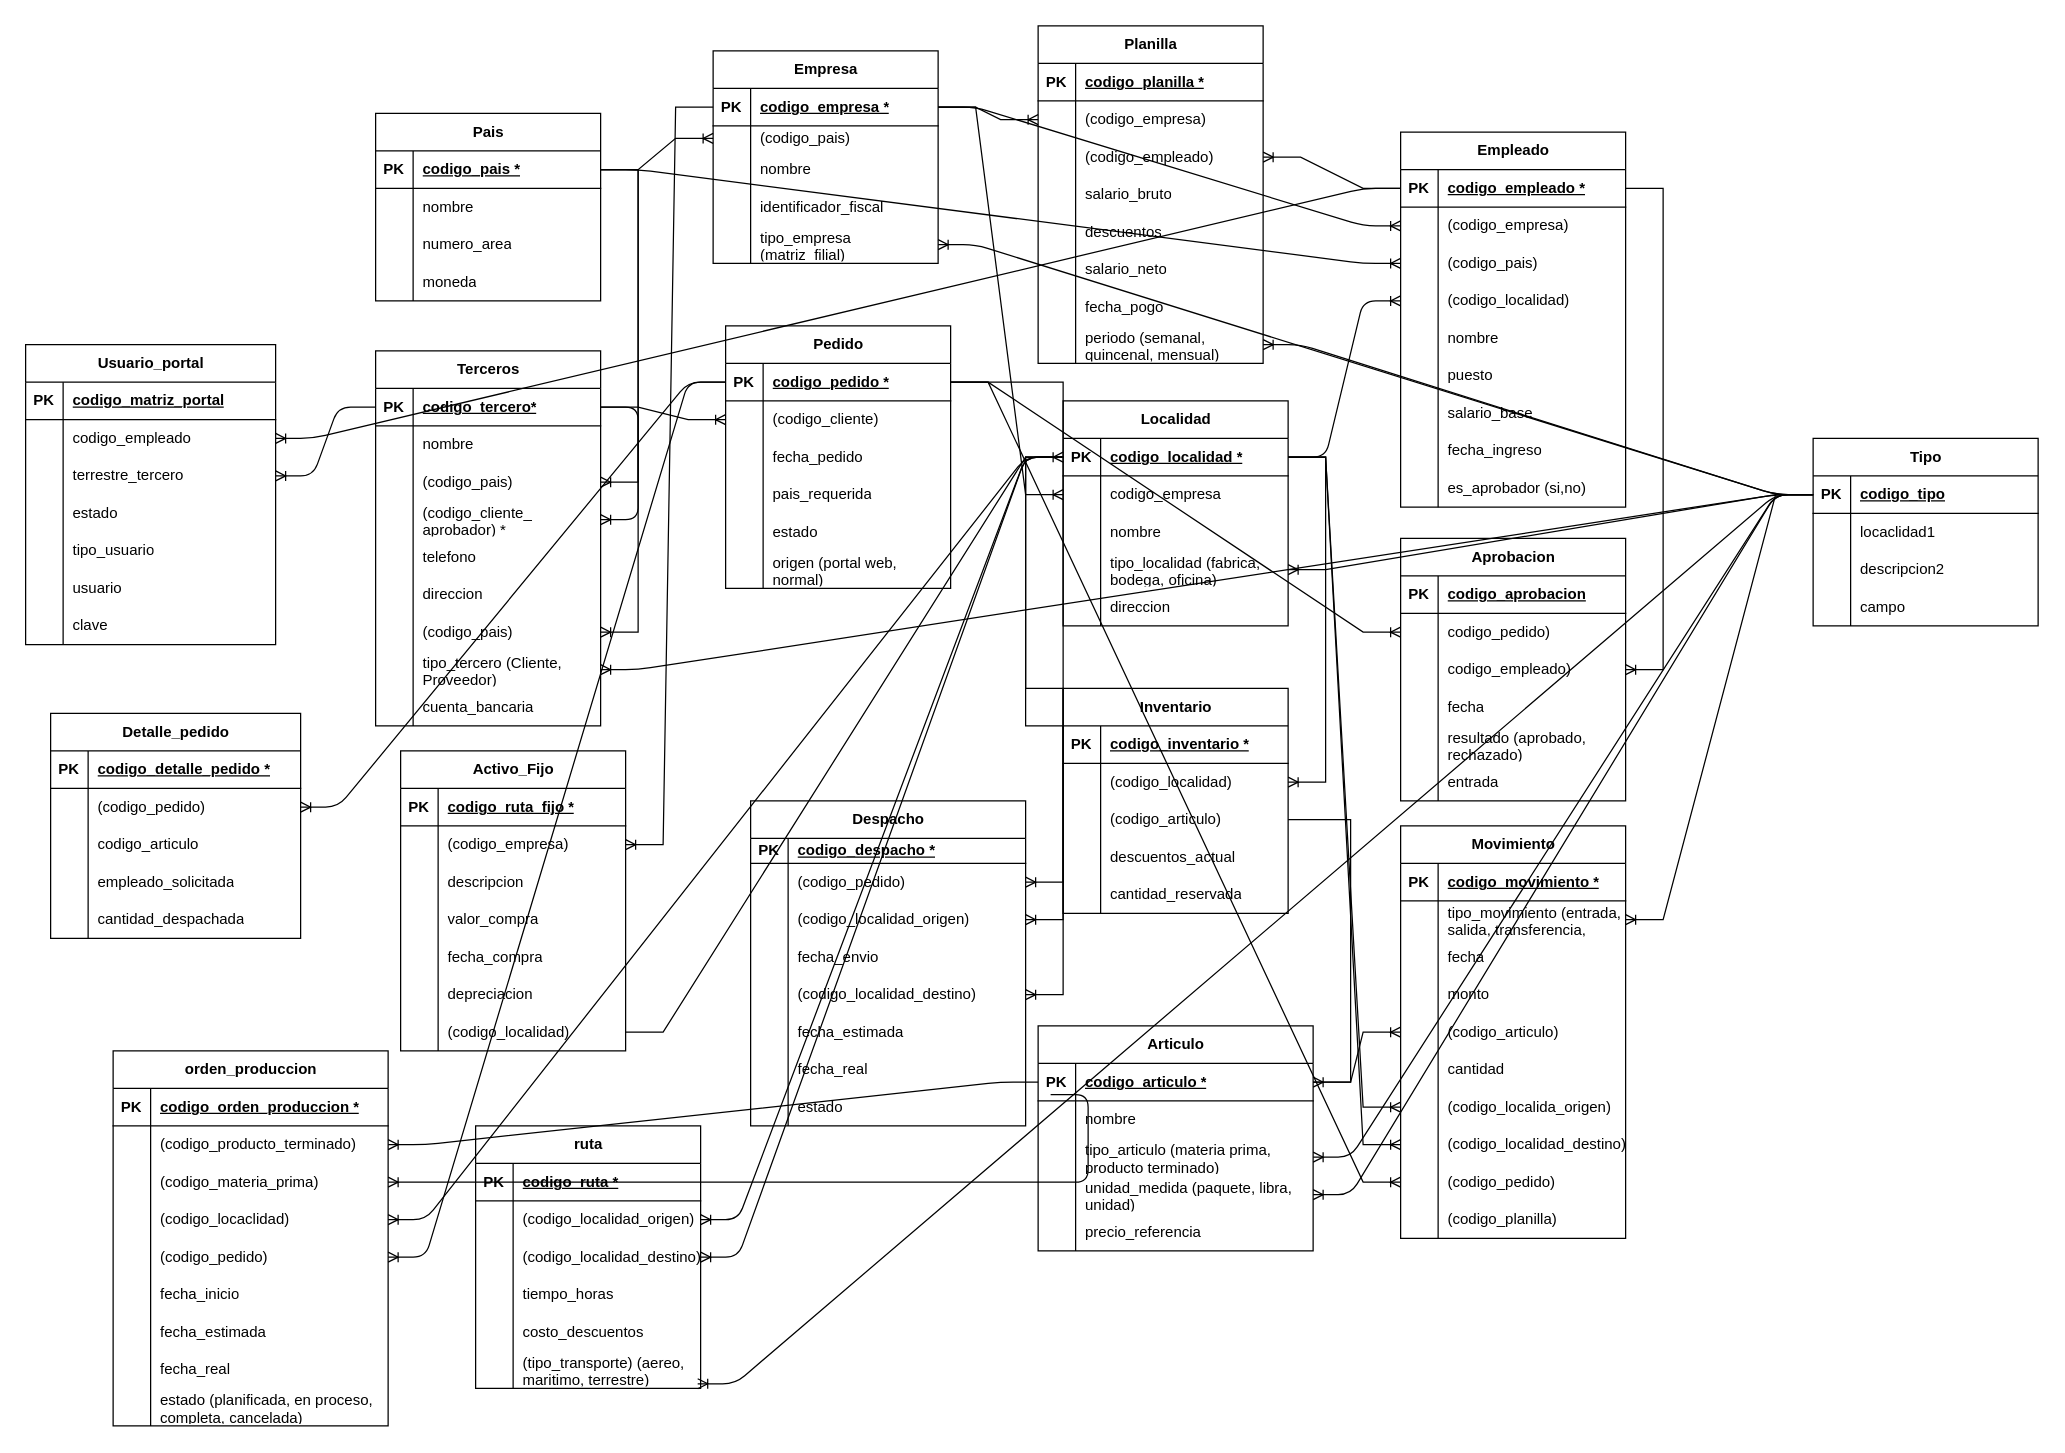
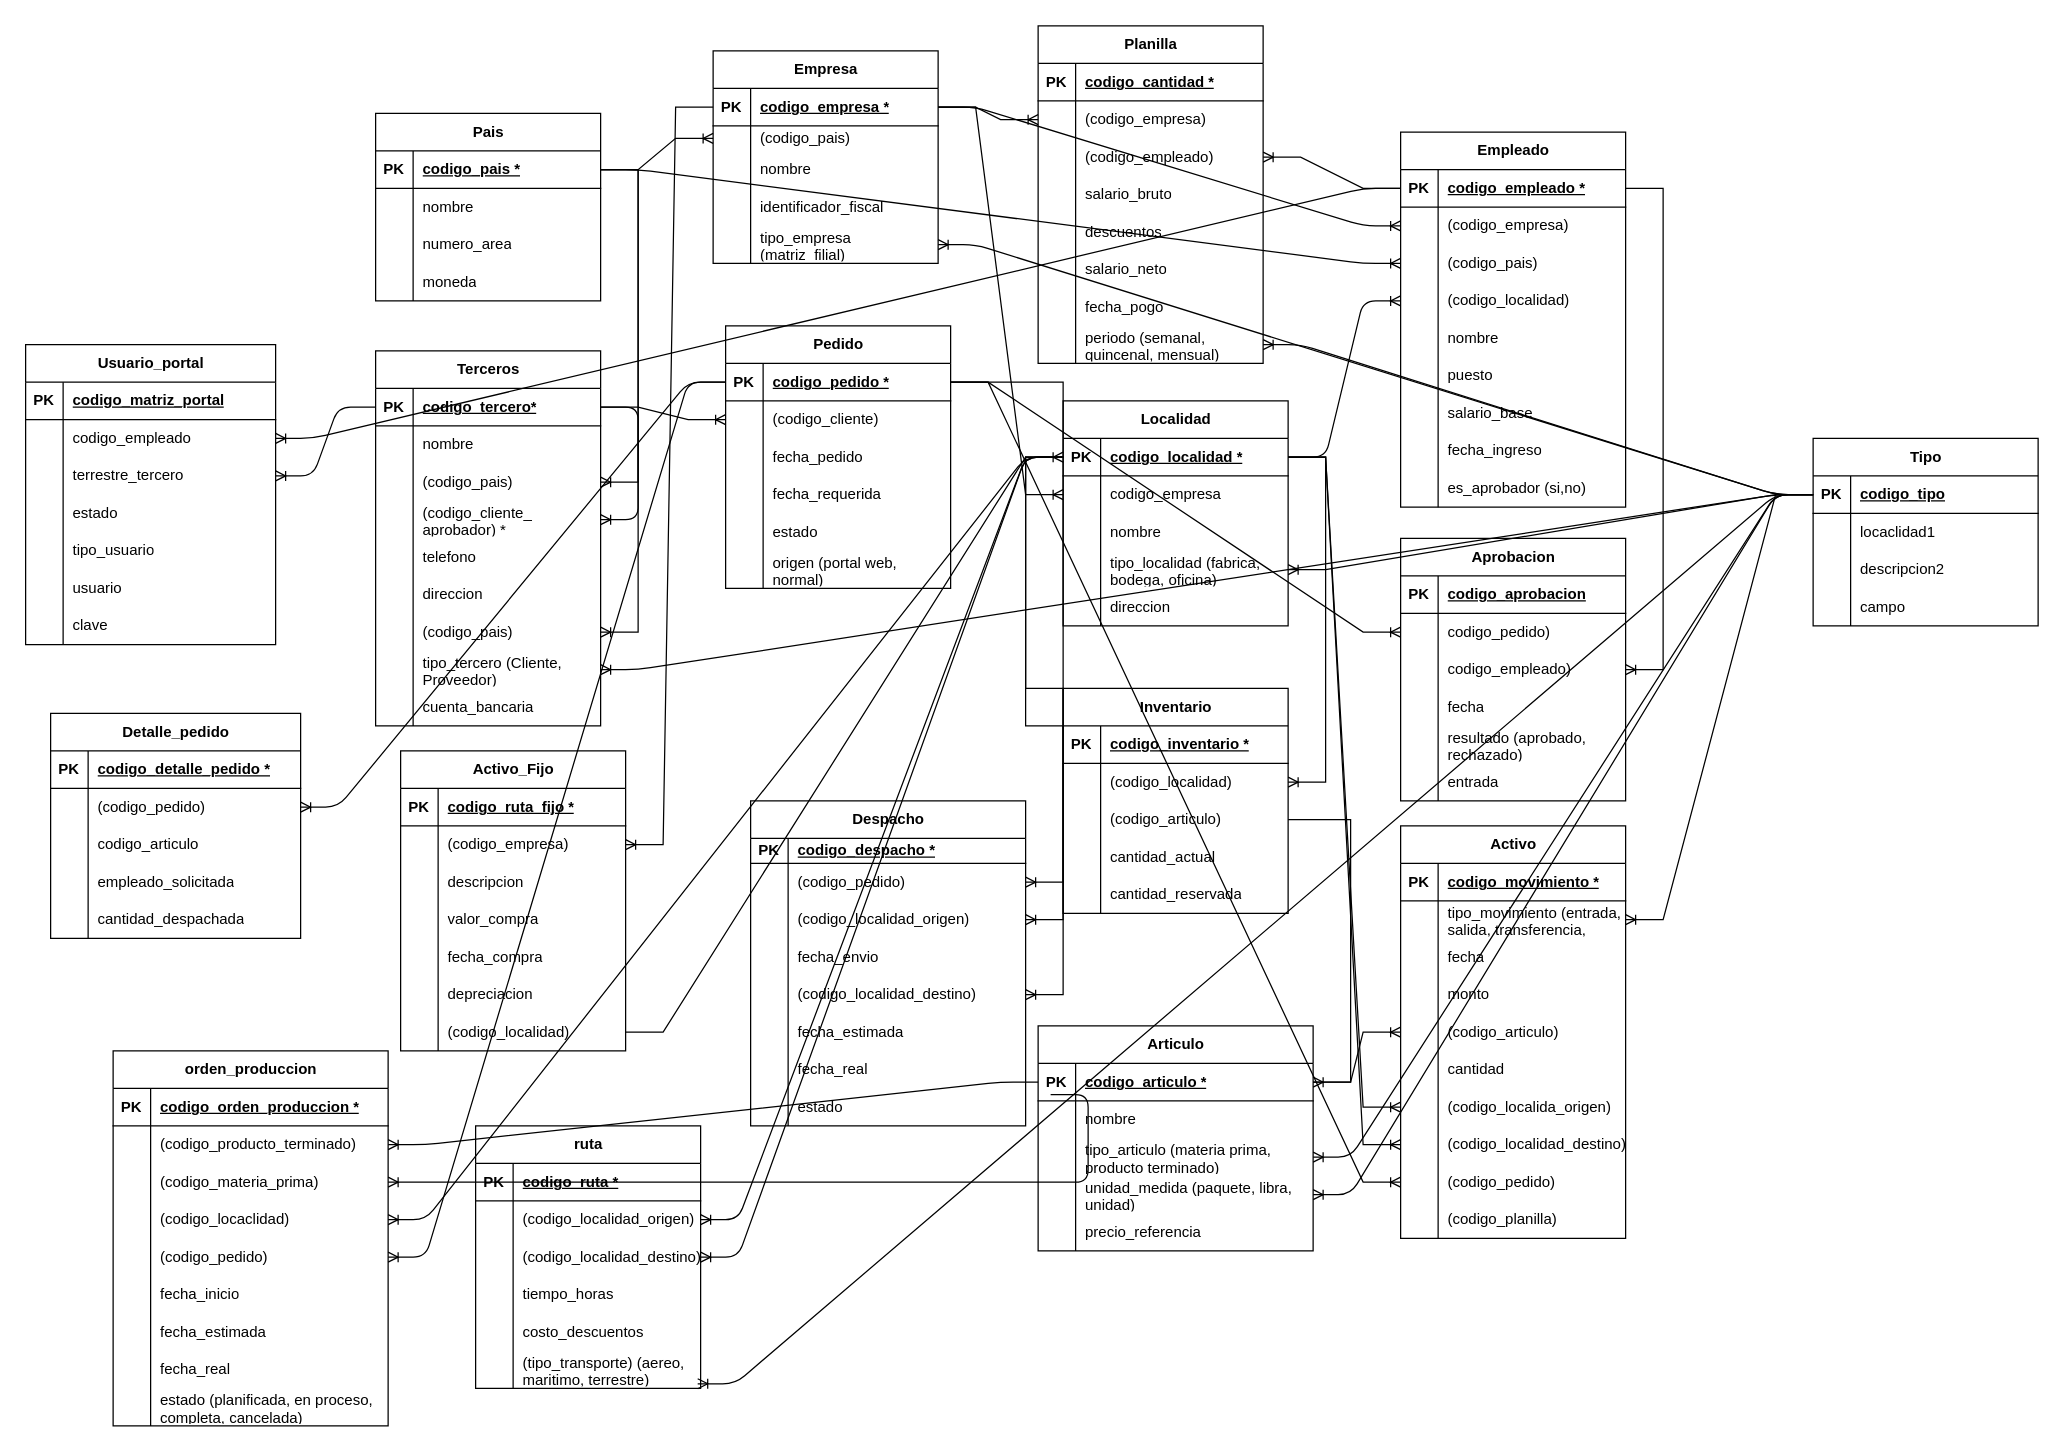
(1145, 82) -> (1151, 82)
(828, 494) -> (834, 494)
(1514, 844) -> (1514, 844)
(1180, 857) -> (1170, 857)
